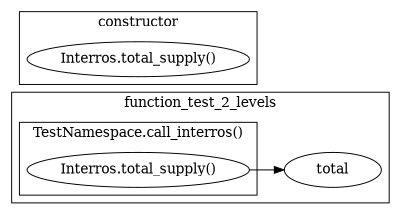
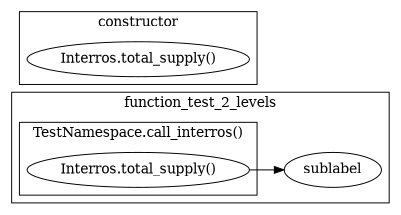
(333, 170) -> (333, 170)
